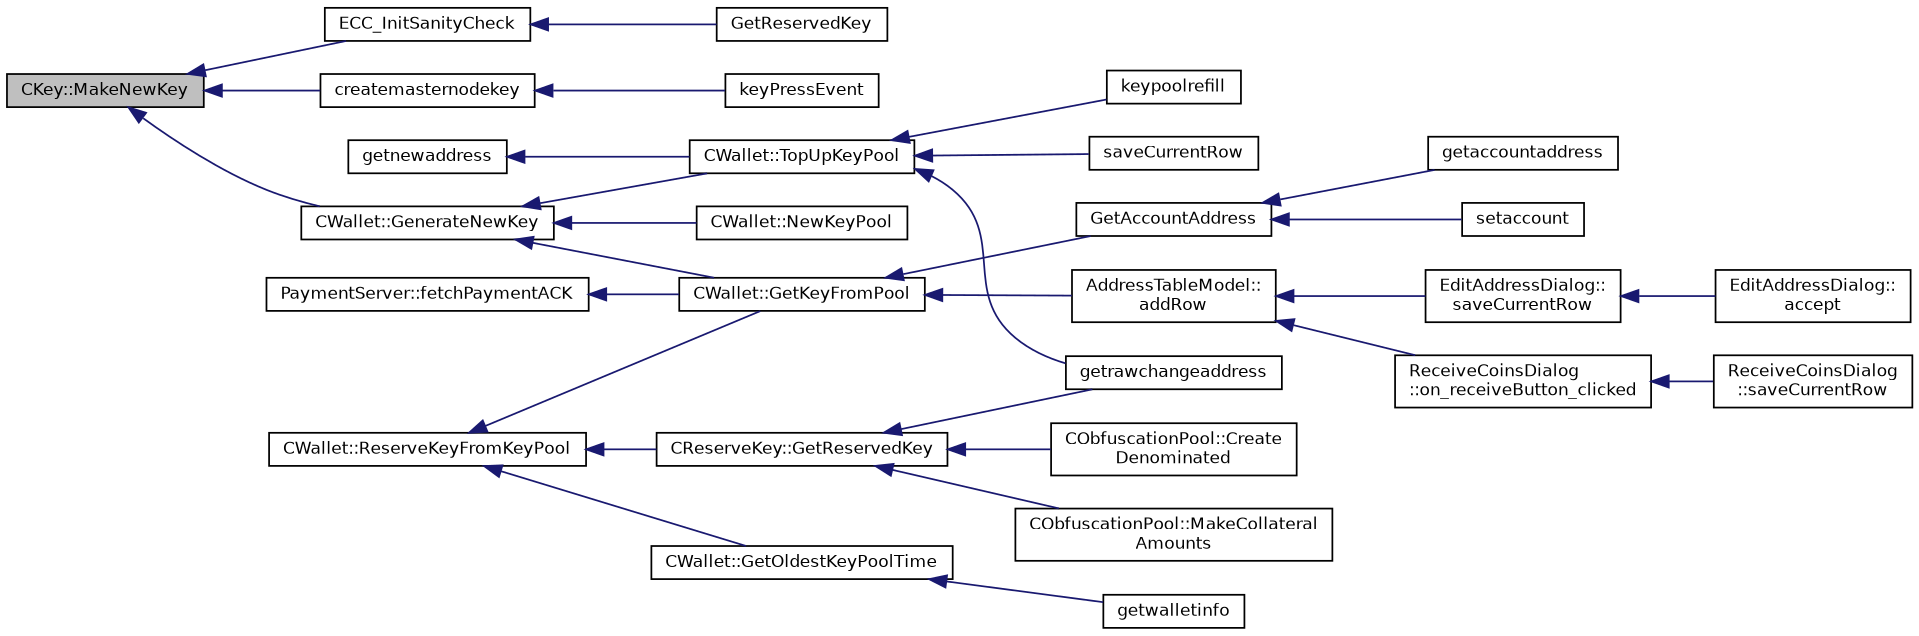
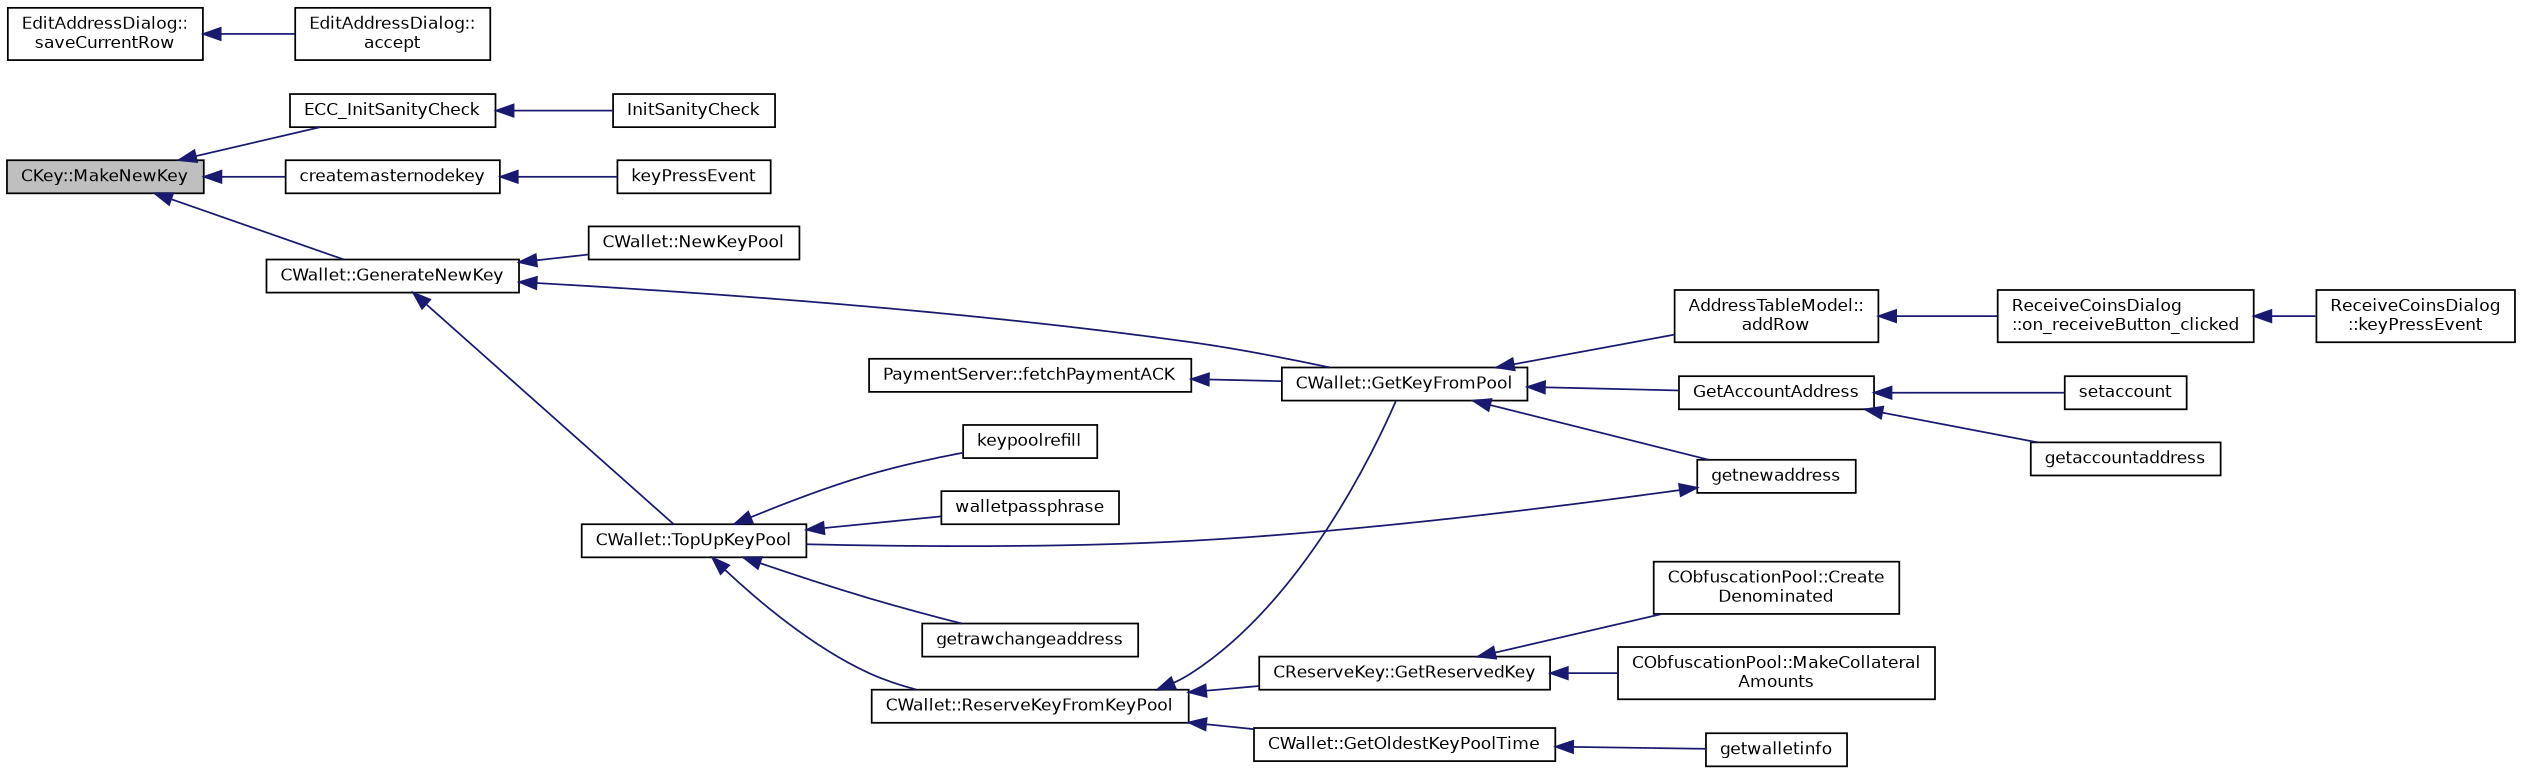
(802, 24) -> (694, 111)
(1174, 153) -> (1030, 508)
(1359, 296) -> none
(1813, 381) -> (2416, 316)
(997, 409) -> none
none -> (1599, 432)
none -> (813, 641)
